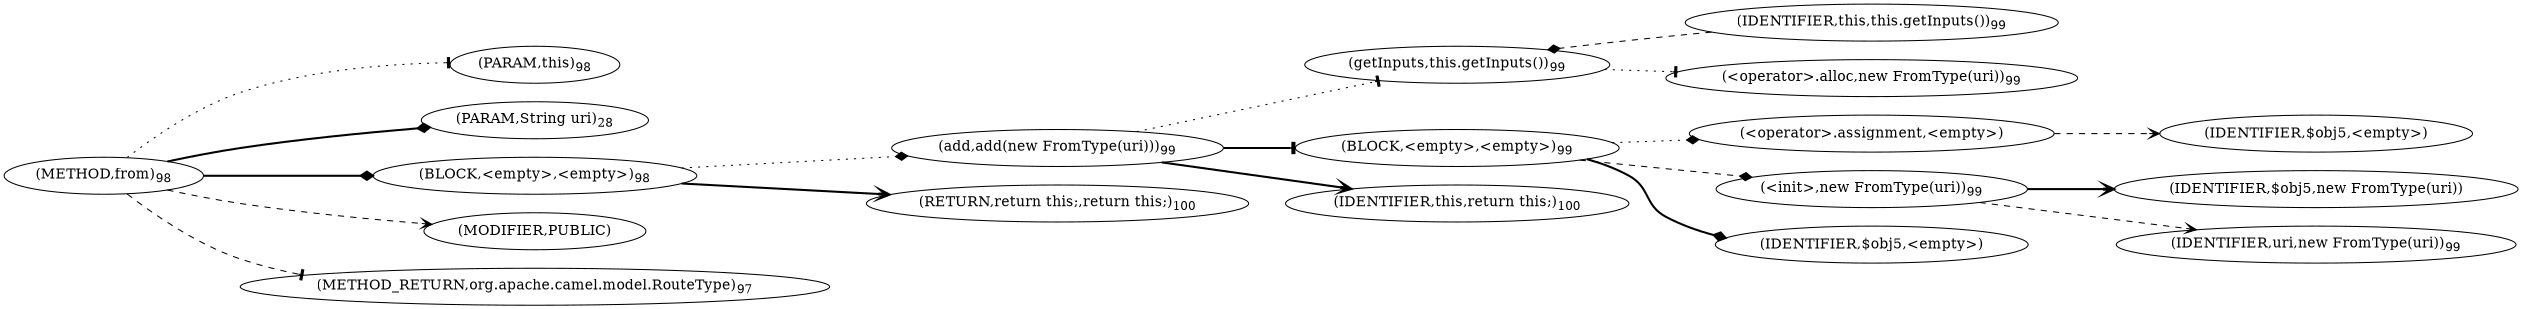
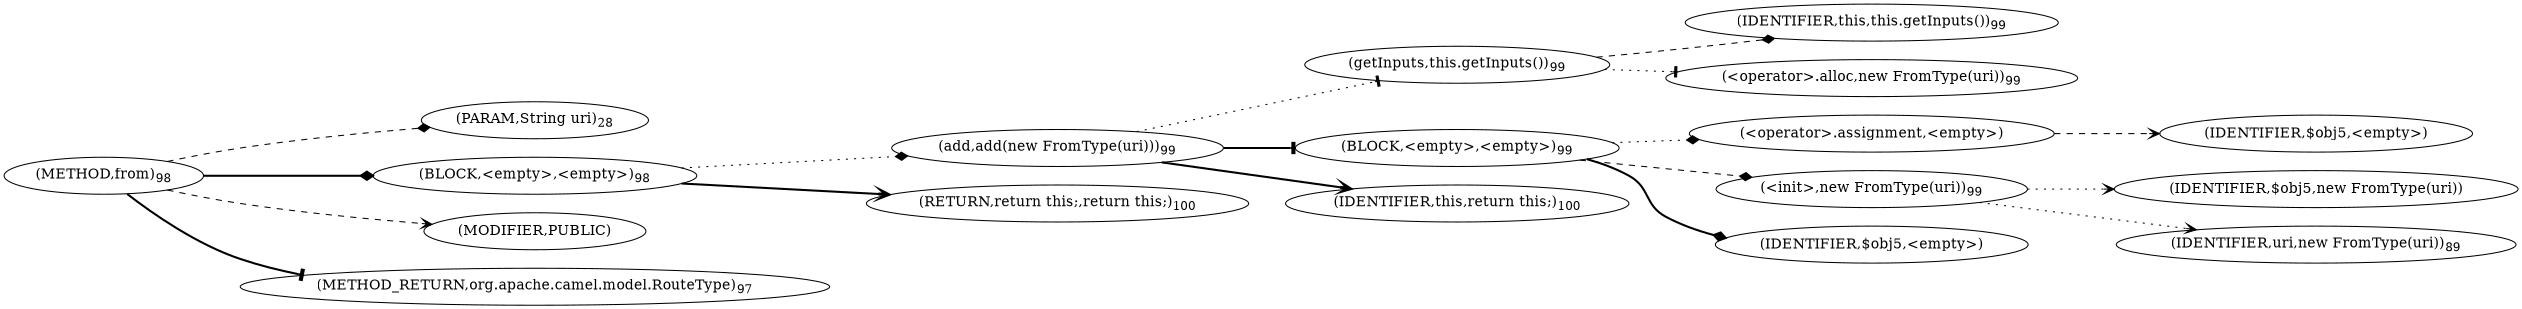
(1636, 40) -> (1679, 49)
(535, 65) -> none
(292, 141) -> (292, 141)
(2066, 189) -> (2066, 189)
(2083, 215) -> (2083, 215)
(2453, 243) -> (2453, 243)
(208, 245) -> (208, 245)
